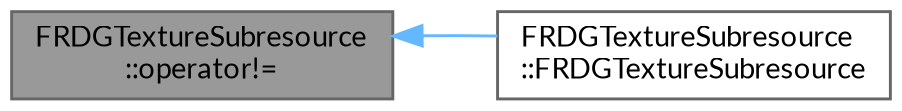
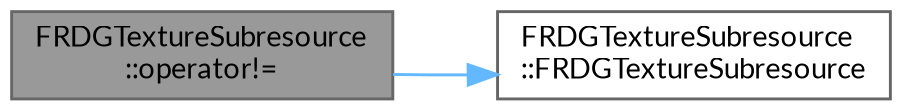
(460, 36) -> (431, 75)
